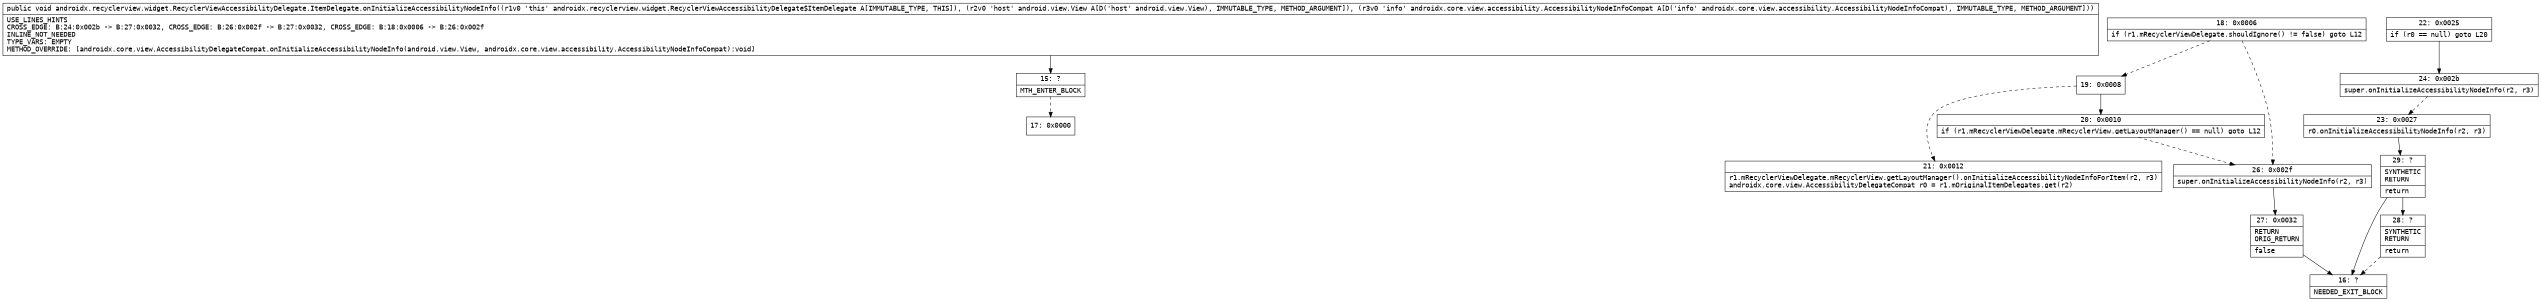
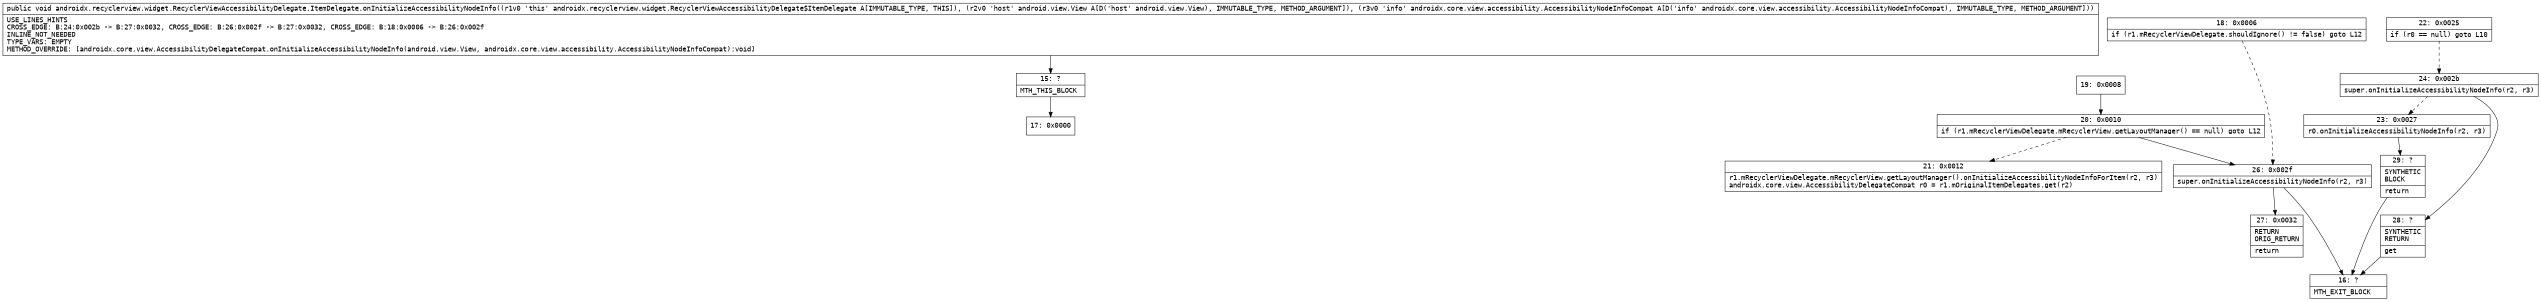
(2439, 35) -> (2439, 35)
(2439, 55) -> (2439, 55)
(2168, 58) -> none
(1051, 91) -> (1049, 91)
(1981, 95) -> (2030, 149)
(1051, 104) -> (1051, 104)
(2184, 150) -> (2184, 150)
(2397, 179) -> (2395, 179)
(2403, 204) -> (2483, 160)
(2265, 251) -> (2267, 251)
(2397, 251) -> (2391, 251)
(2316, 263) -> (2316, 227)
(2372, 264) -> (2372, 264)
(2348, 292) -> (2342, 292)
